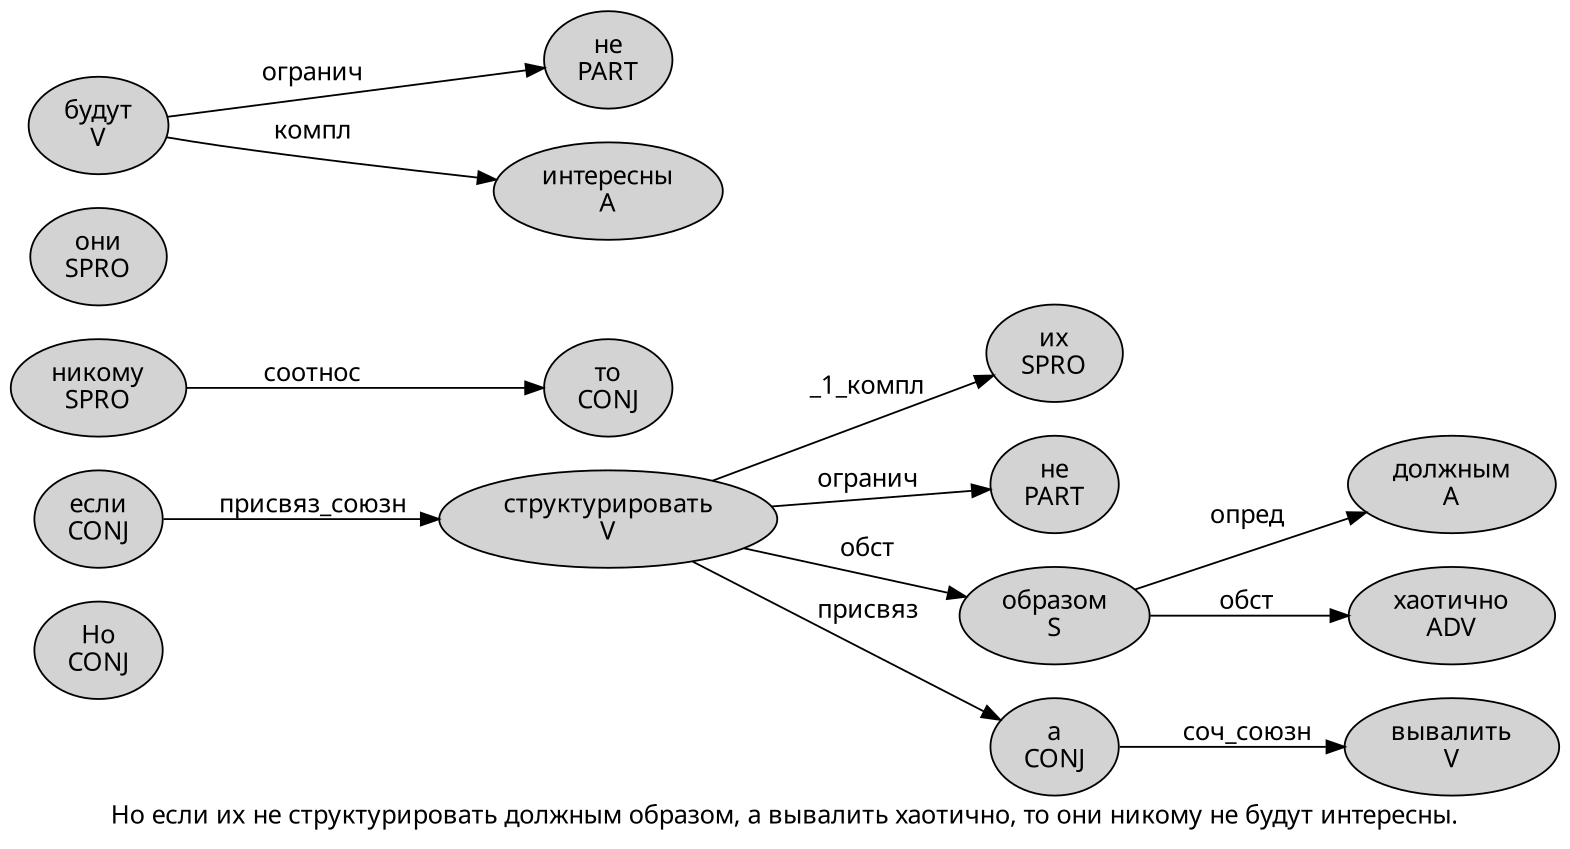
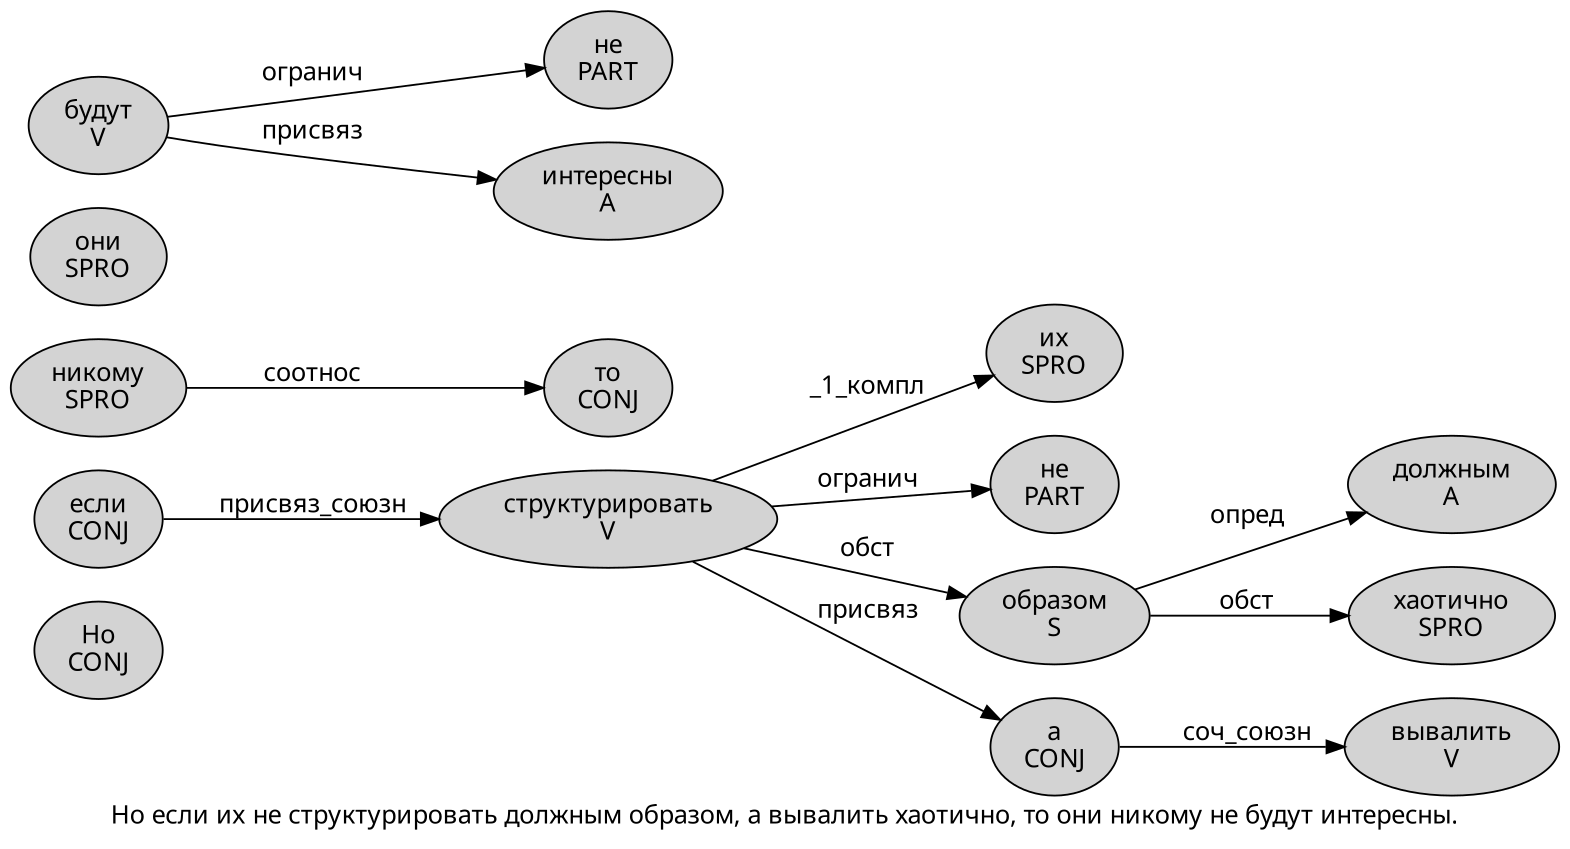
(313, 132) -> (313, 132)
(1452, 616) -> (1452, 616)
